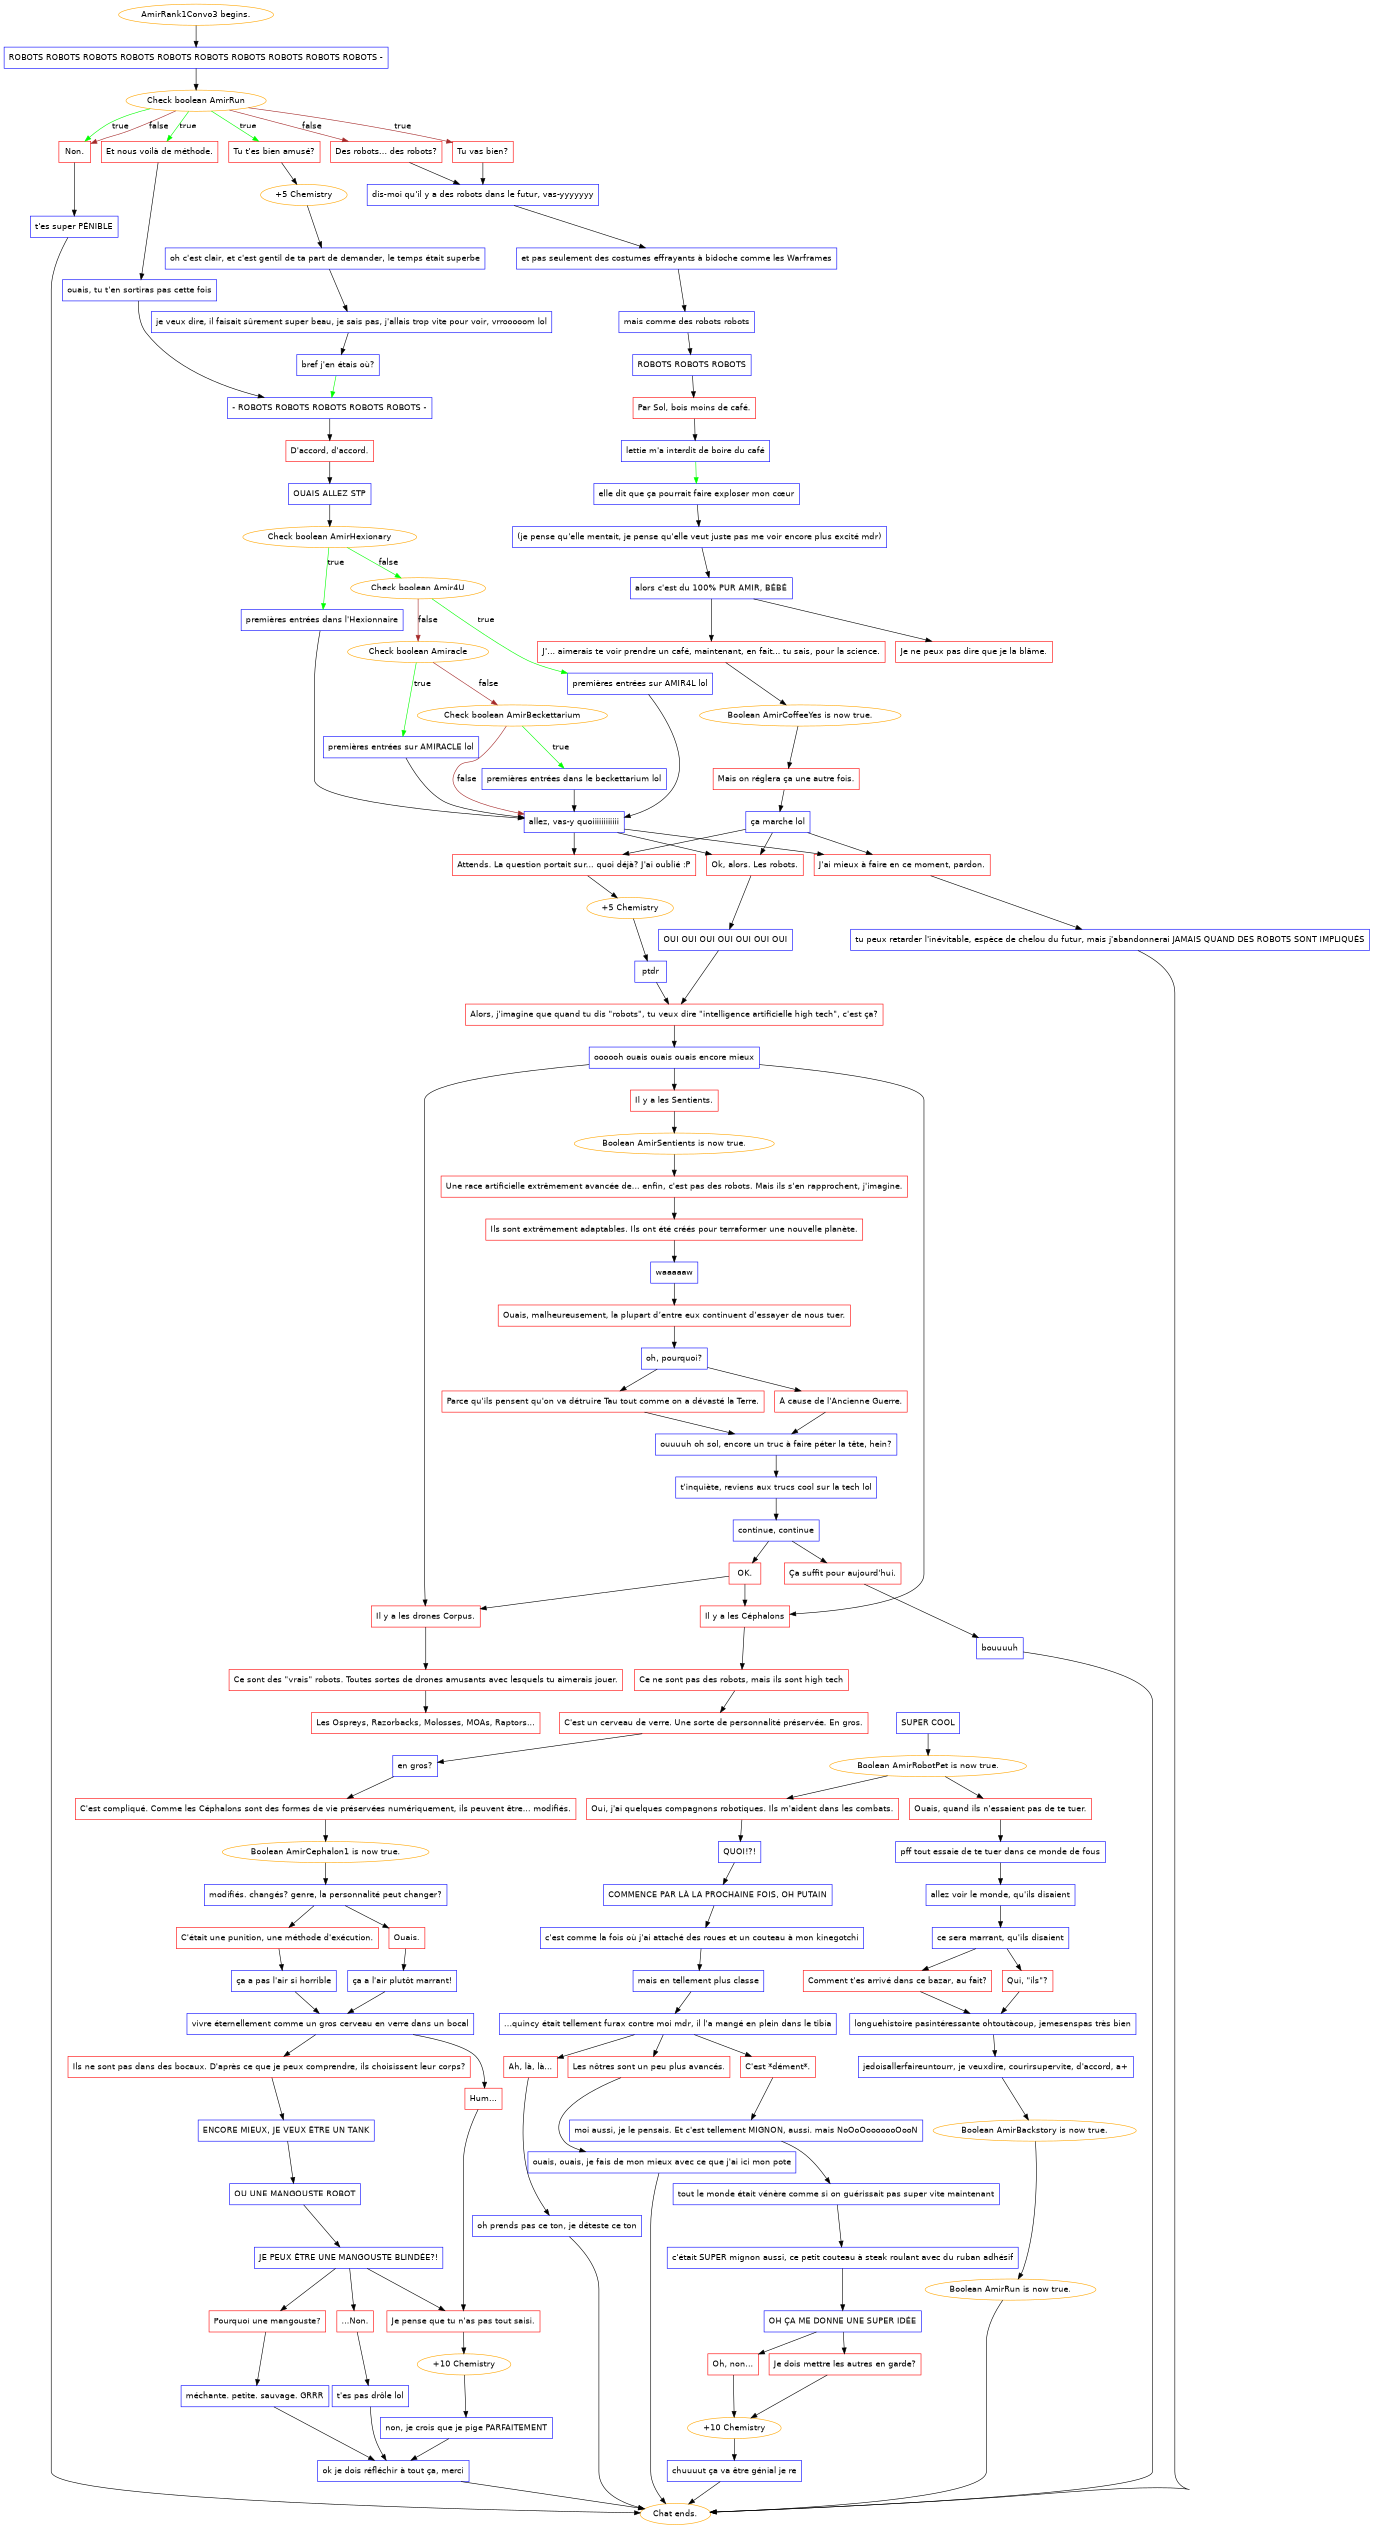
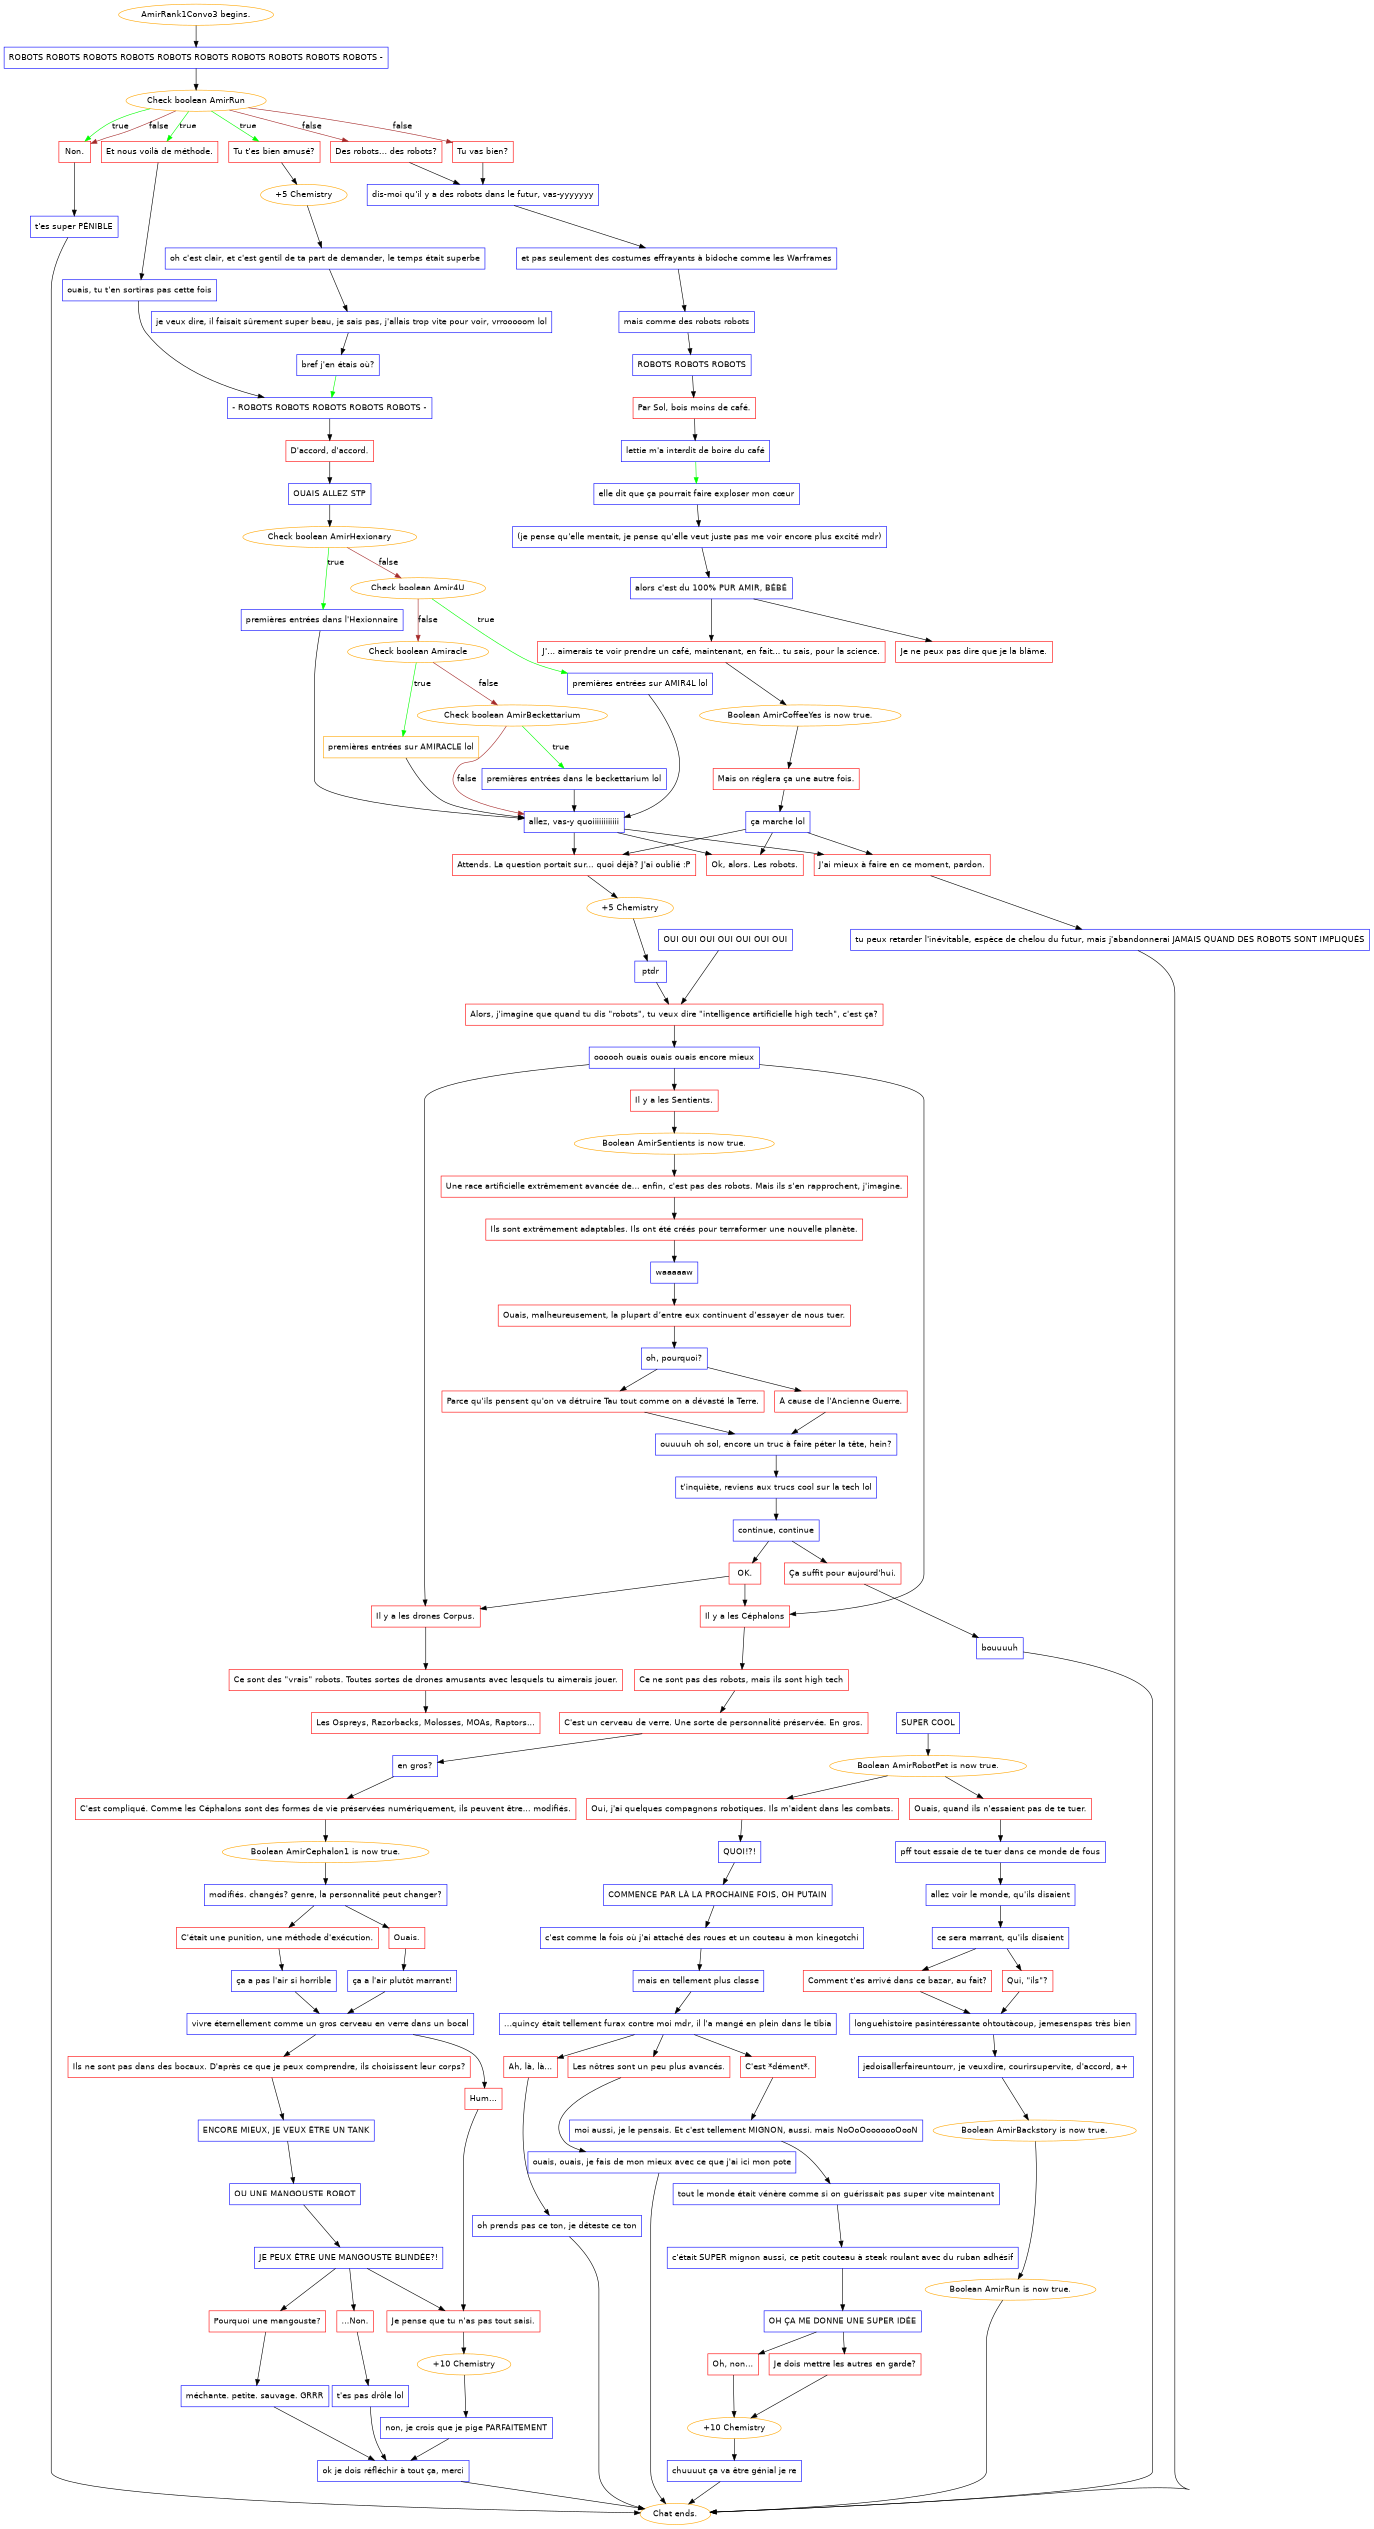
(403, 126) -> (403, 126)
(371, 561) -> (371, 561)
(401, 747) -> (401, 747)
(741, 900) -> none
